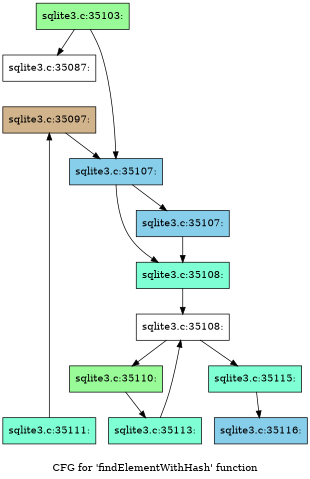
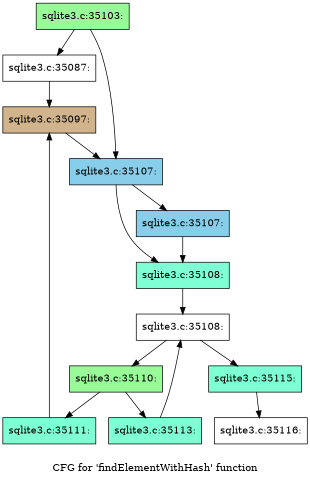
none -> (49, 91)
none -> (86, 403)
(261, 431) -> (261, 431)
